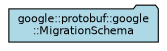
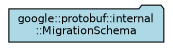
(84, 25) -> (86, 25)
